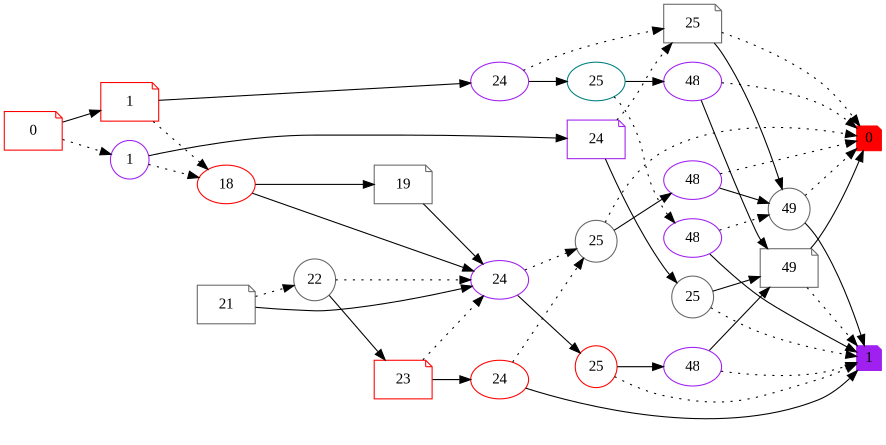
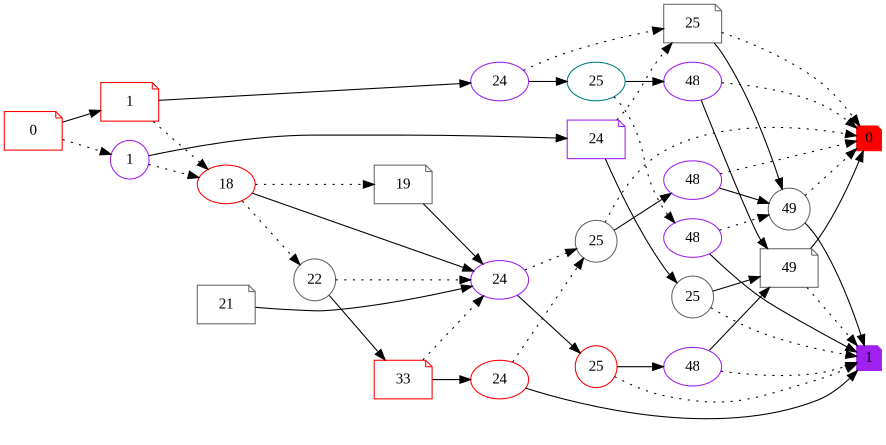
(309, 184) -> (309, 184)
(270, 292) -> (267, 229)
(403, 380) -> (403, 380)
